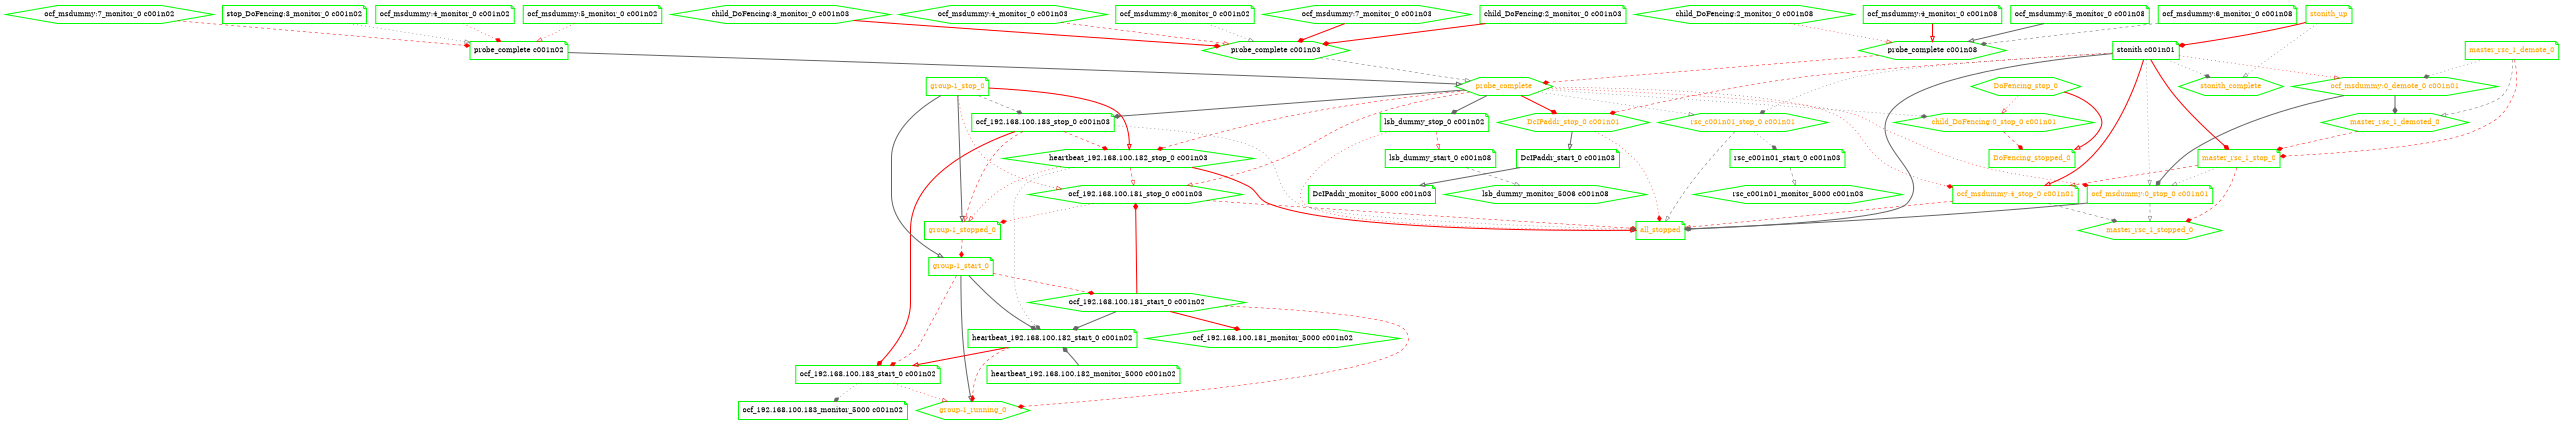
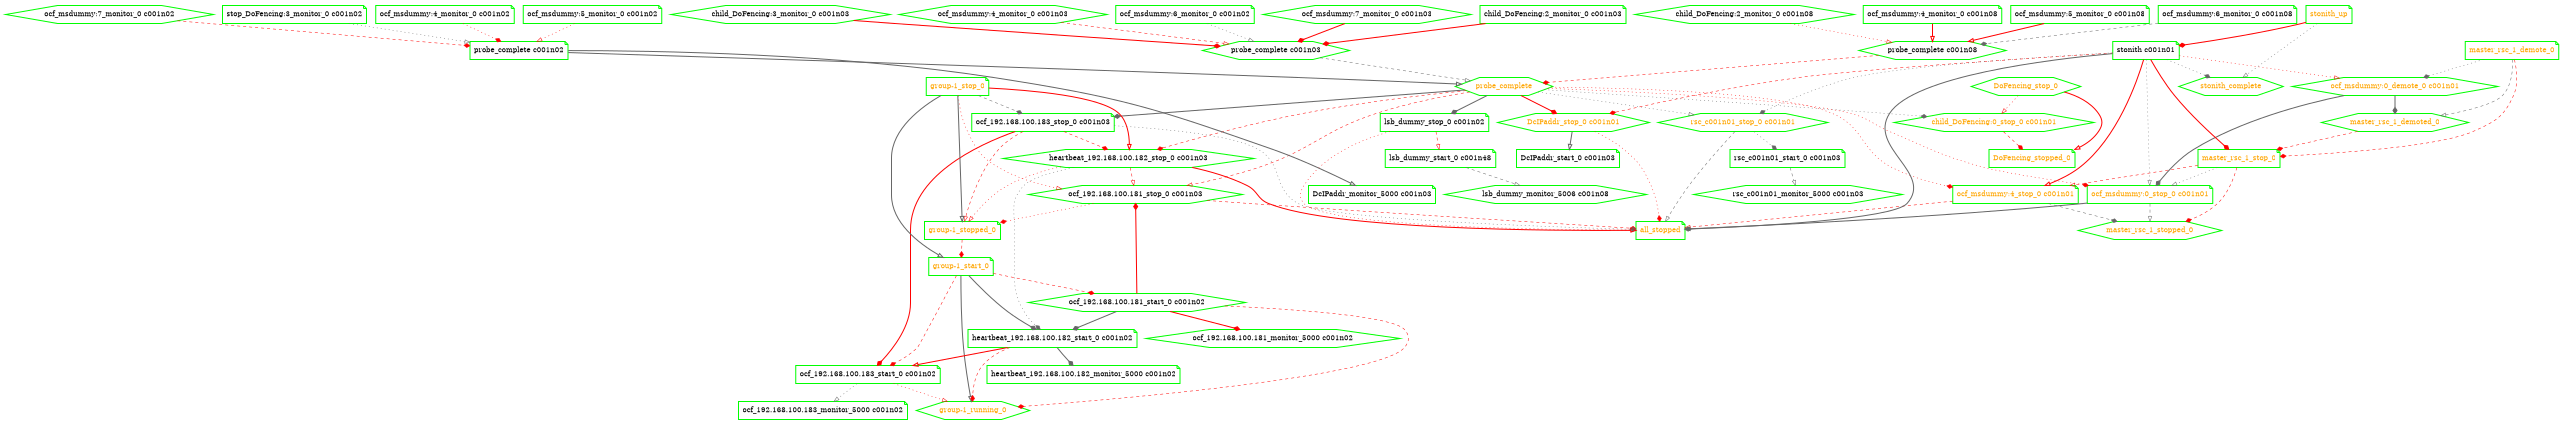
(2009, 32) -> (2009, 32)
(1440, 158) -> (1440, 158)
(1473, 176) -> (968, 74)
(1073, 359) -> (1063, 354)
(847, 391) -> (847, 391)
